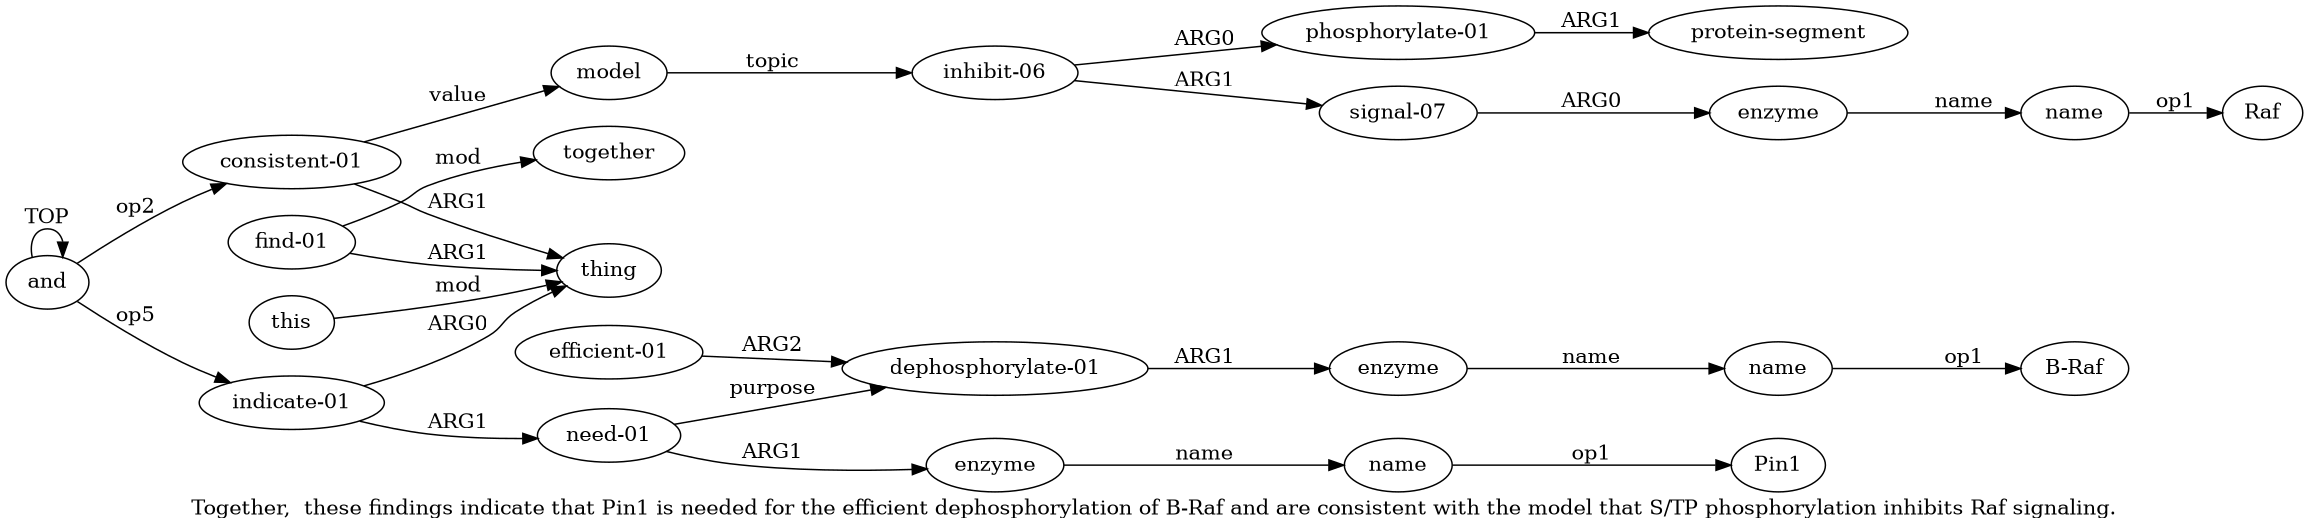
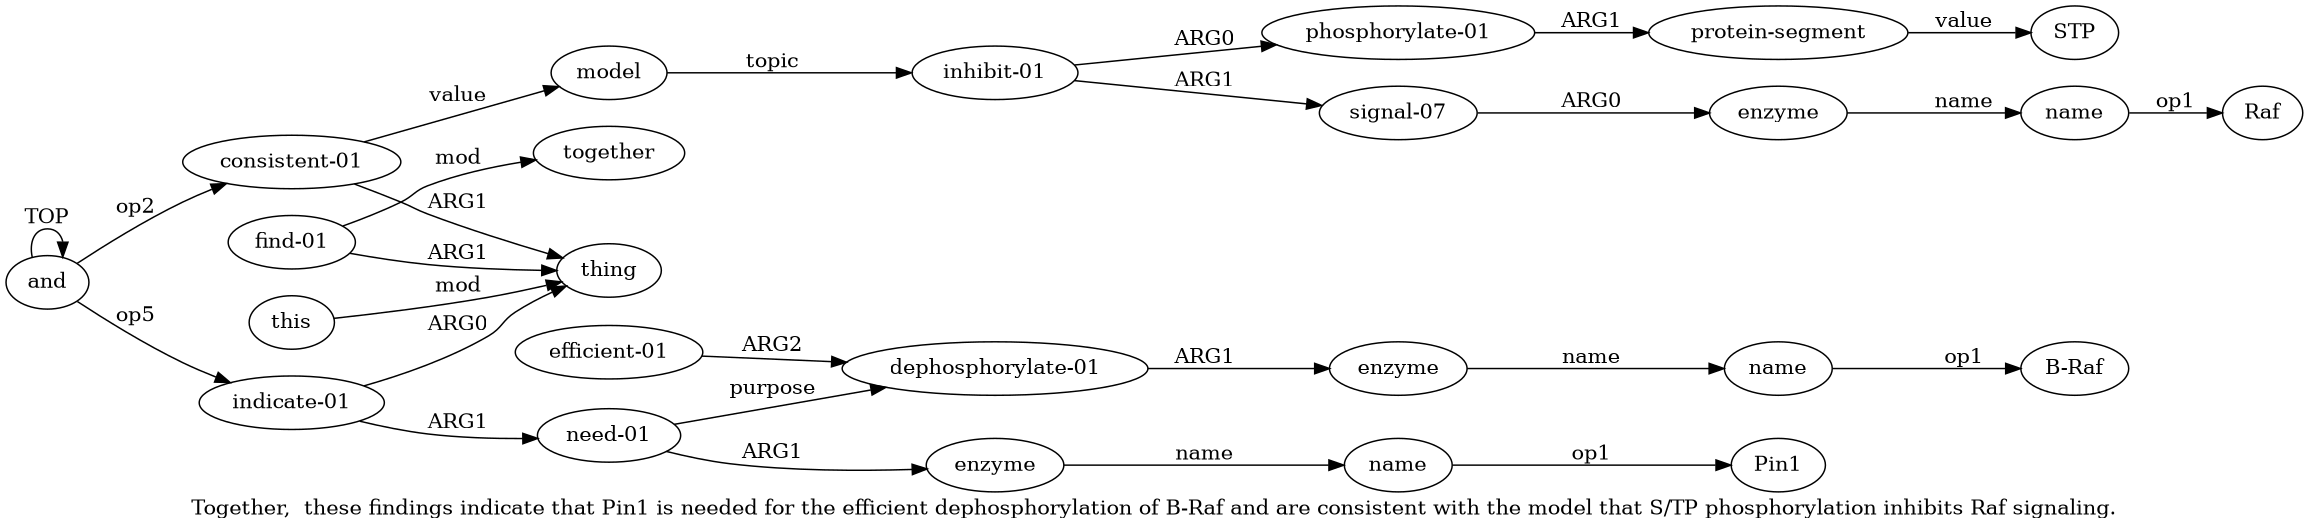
none -> (2075, 33)
(995, 73) -> (995, 73)
